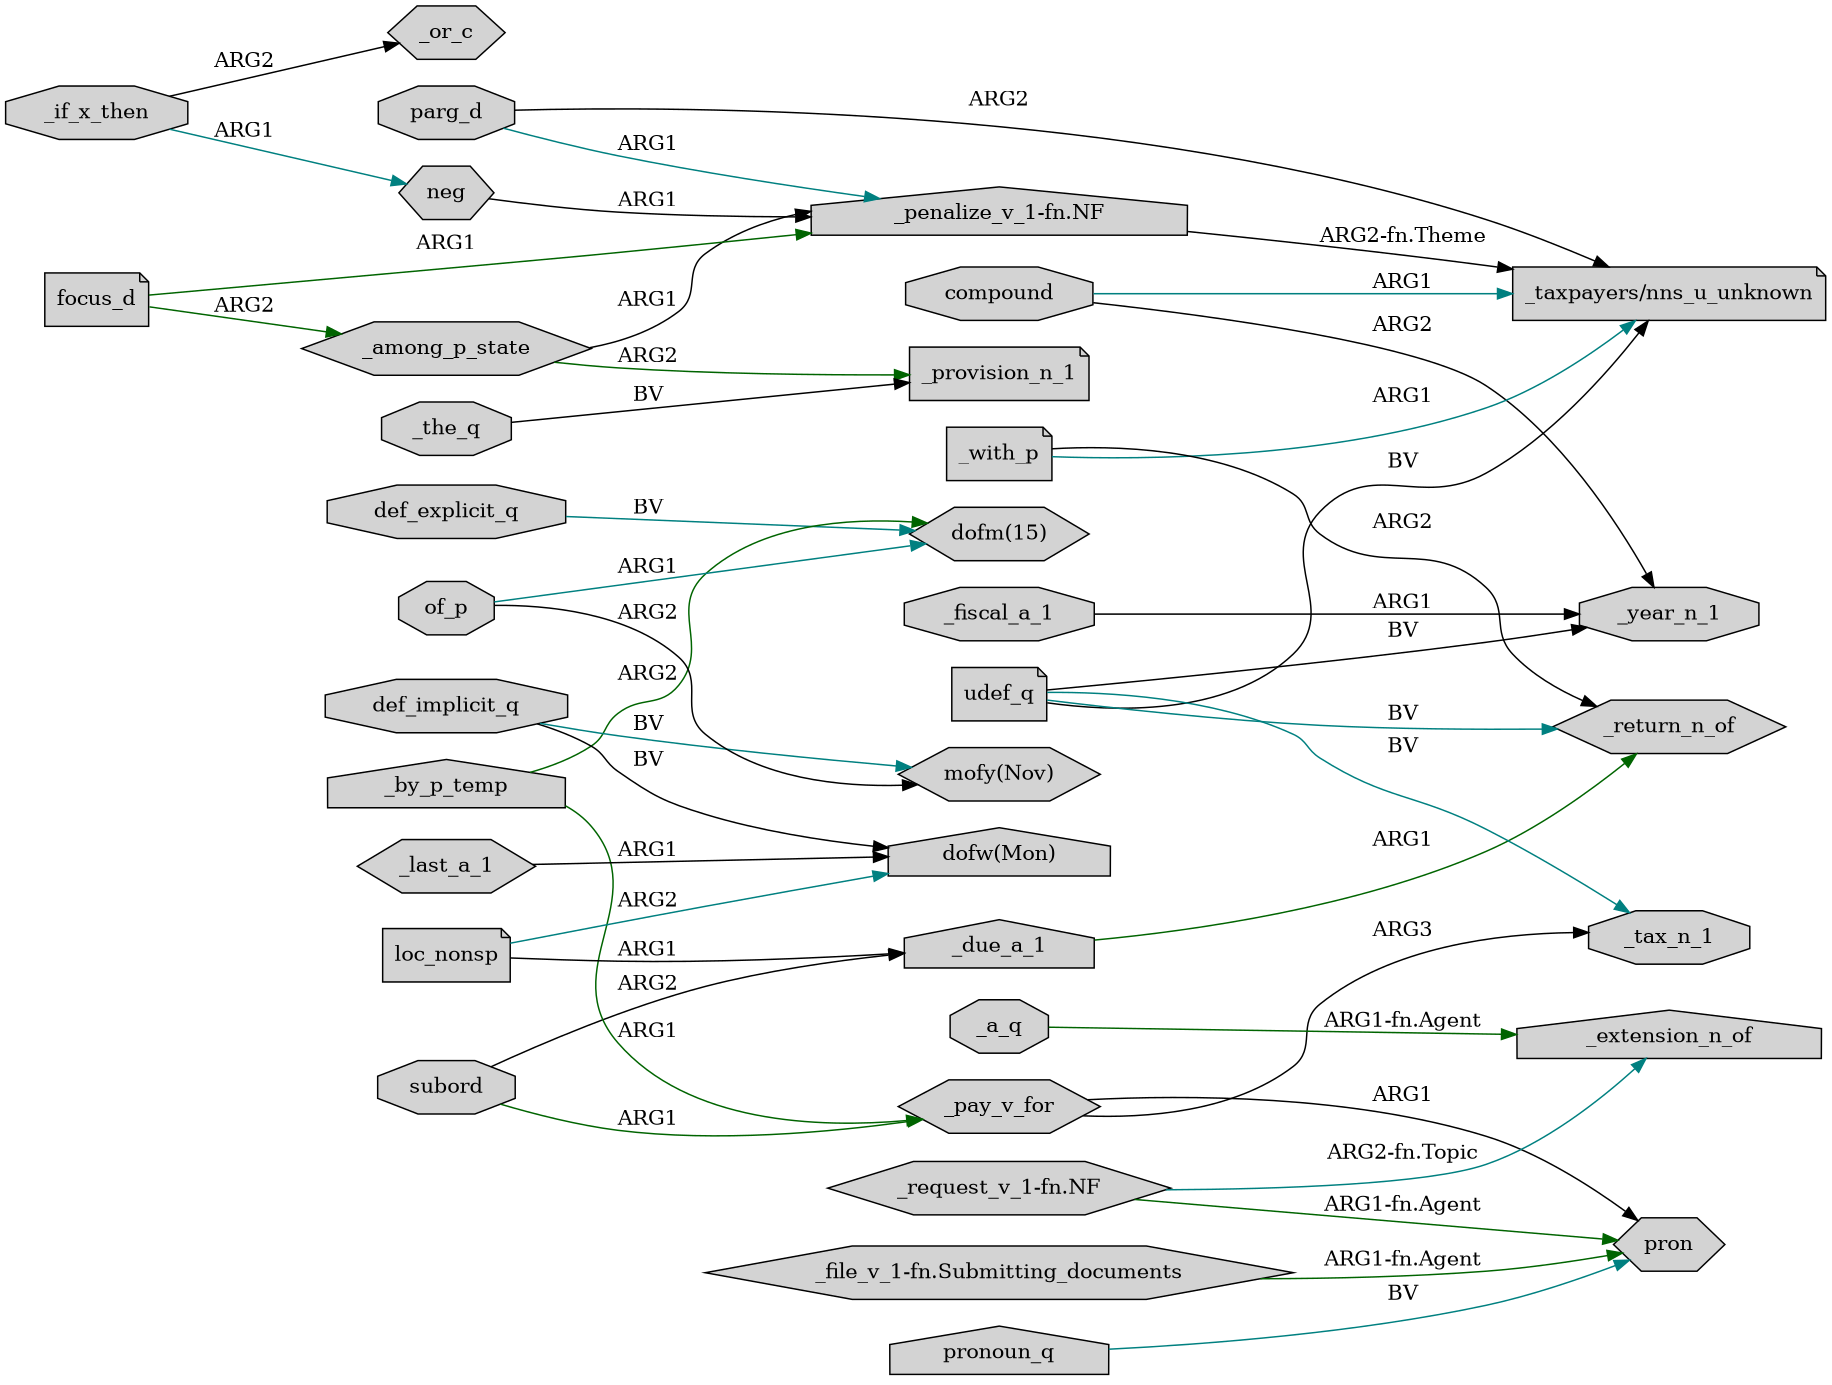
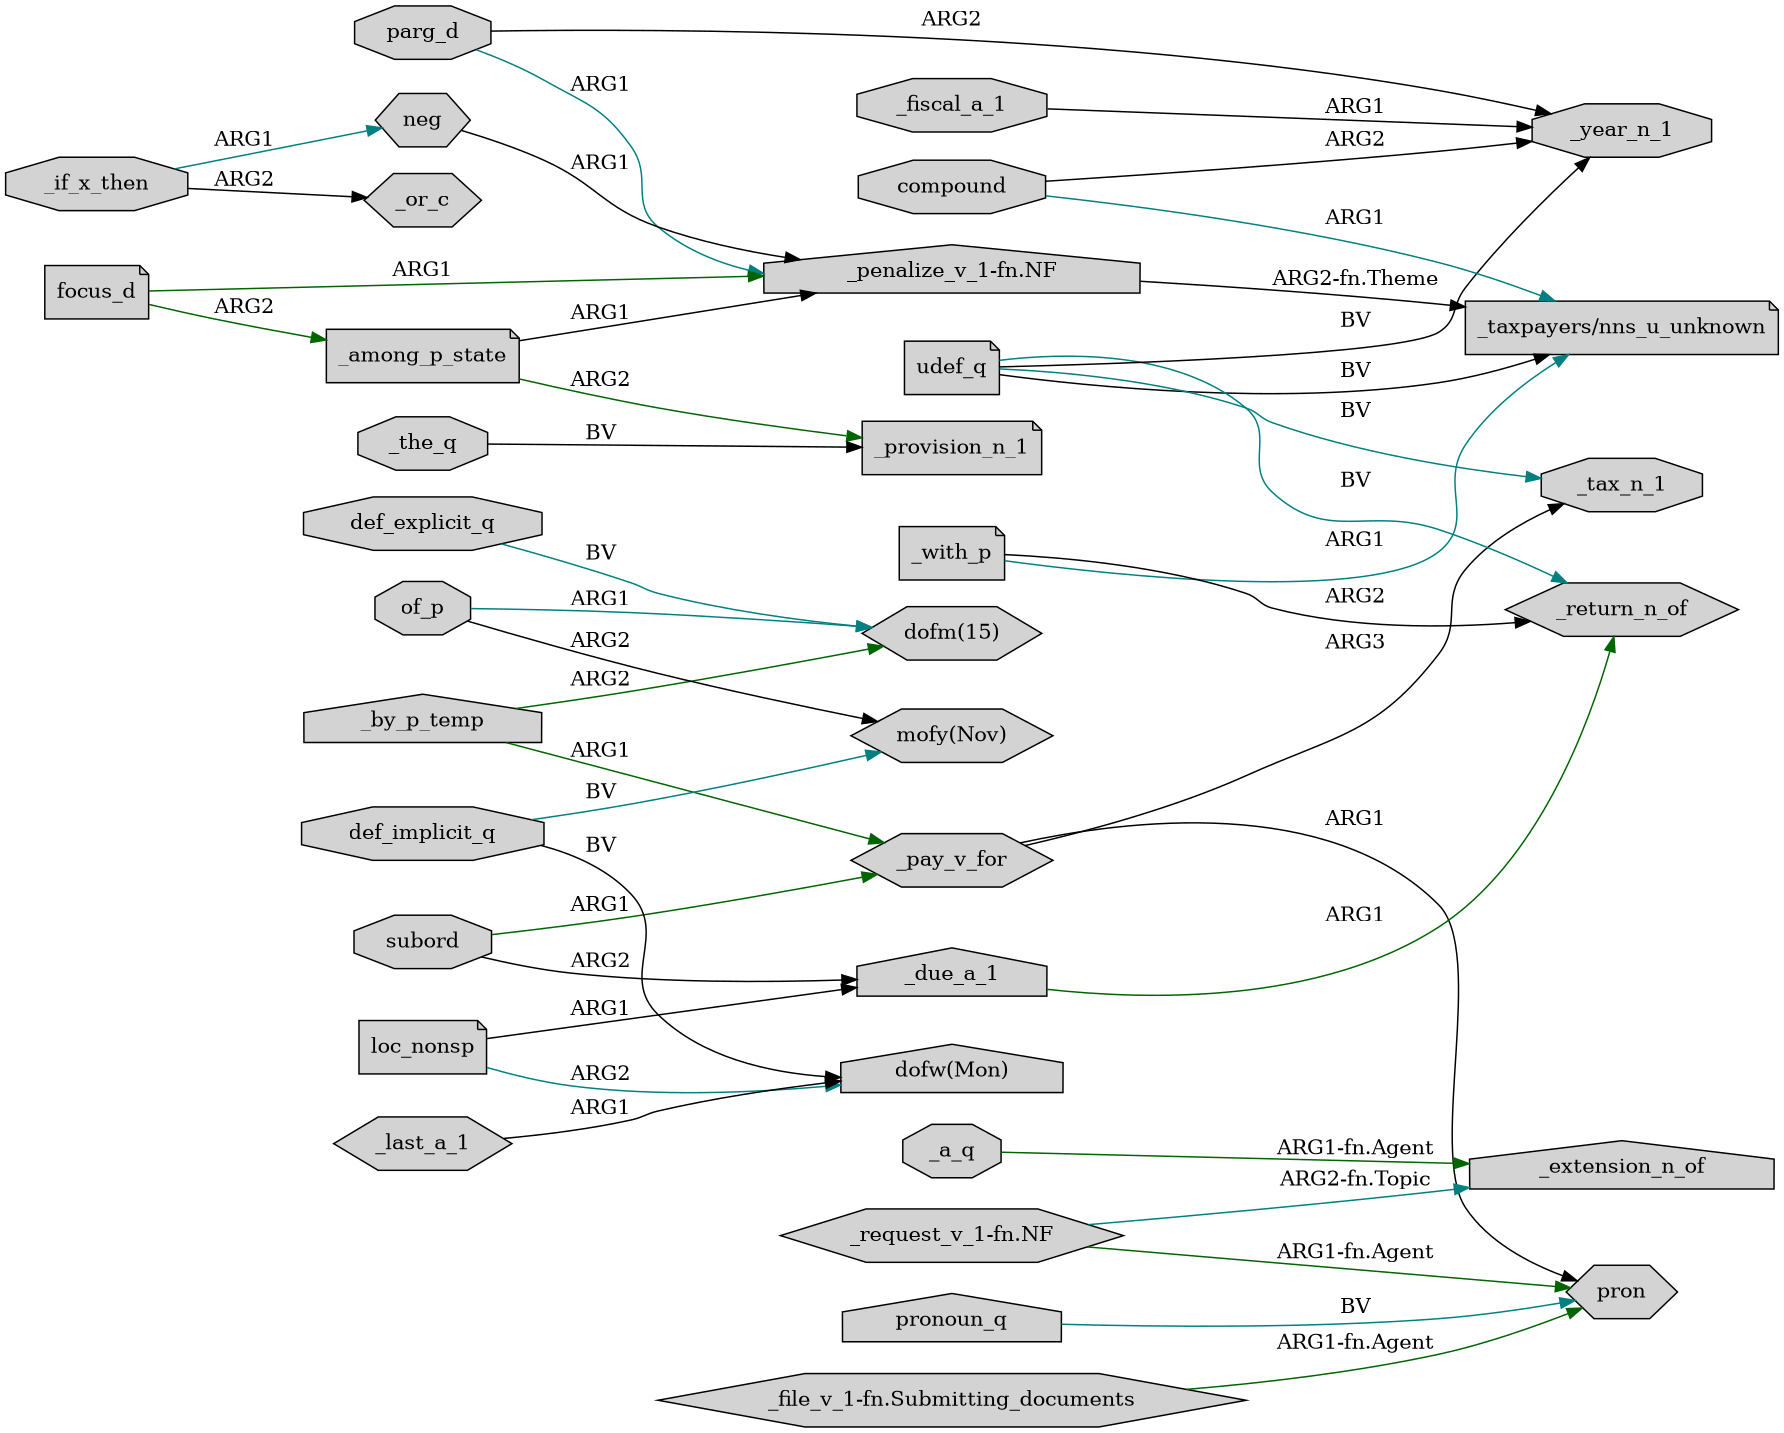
(1063, 134) -> (1016, 43)
(446, 349) -> (423, 356)
